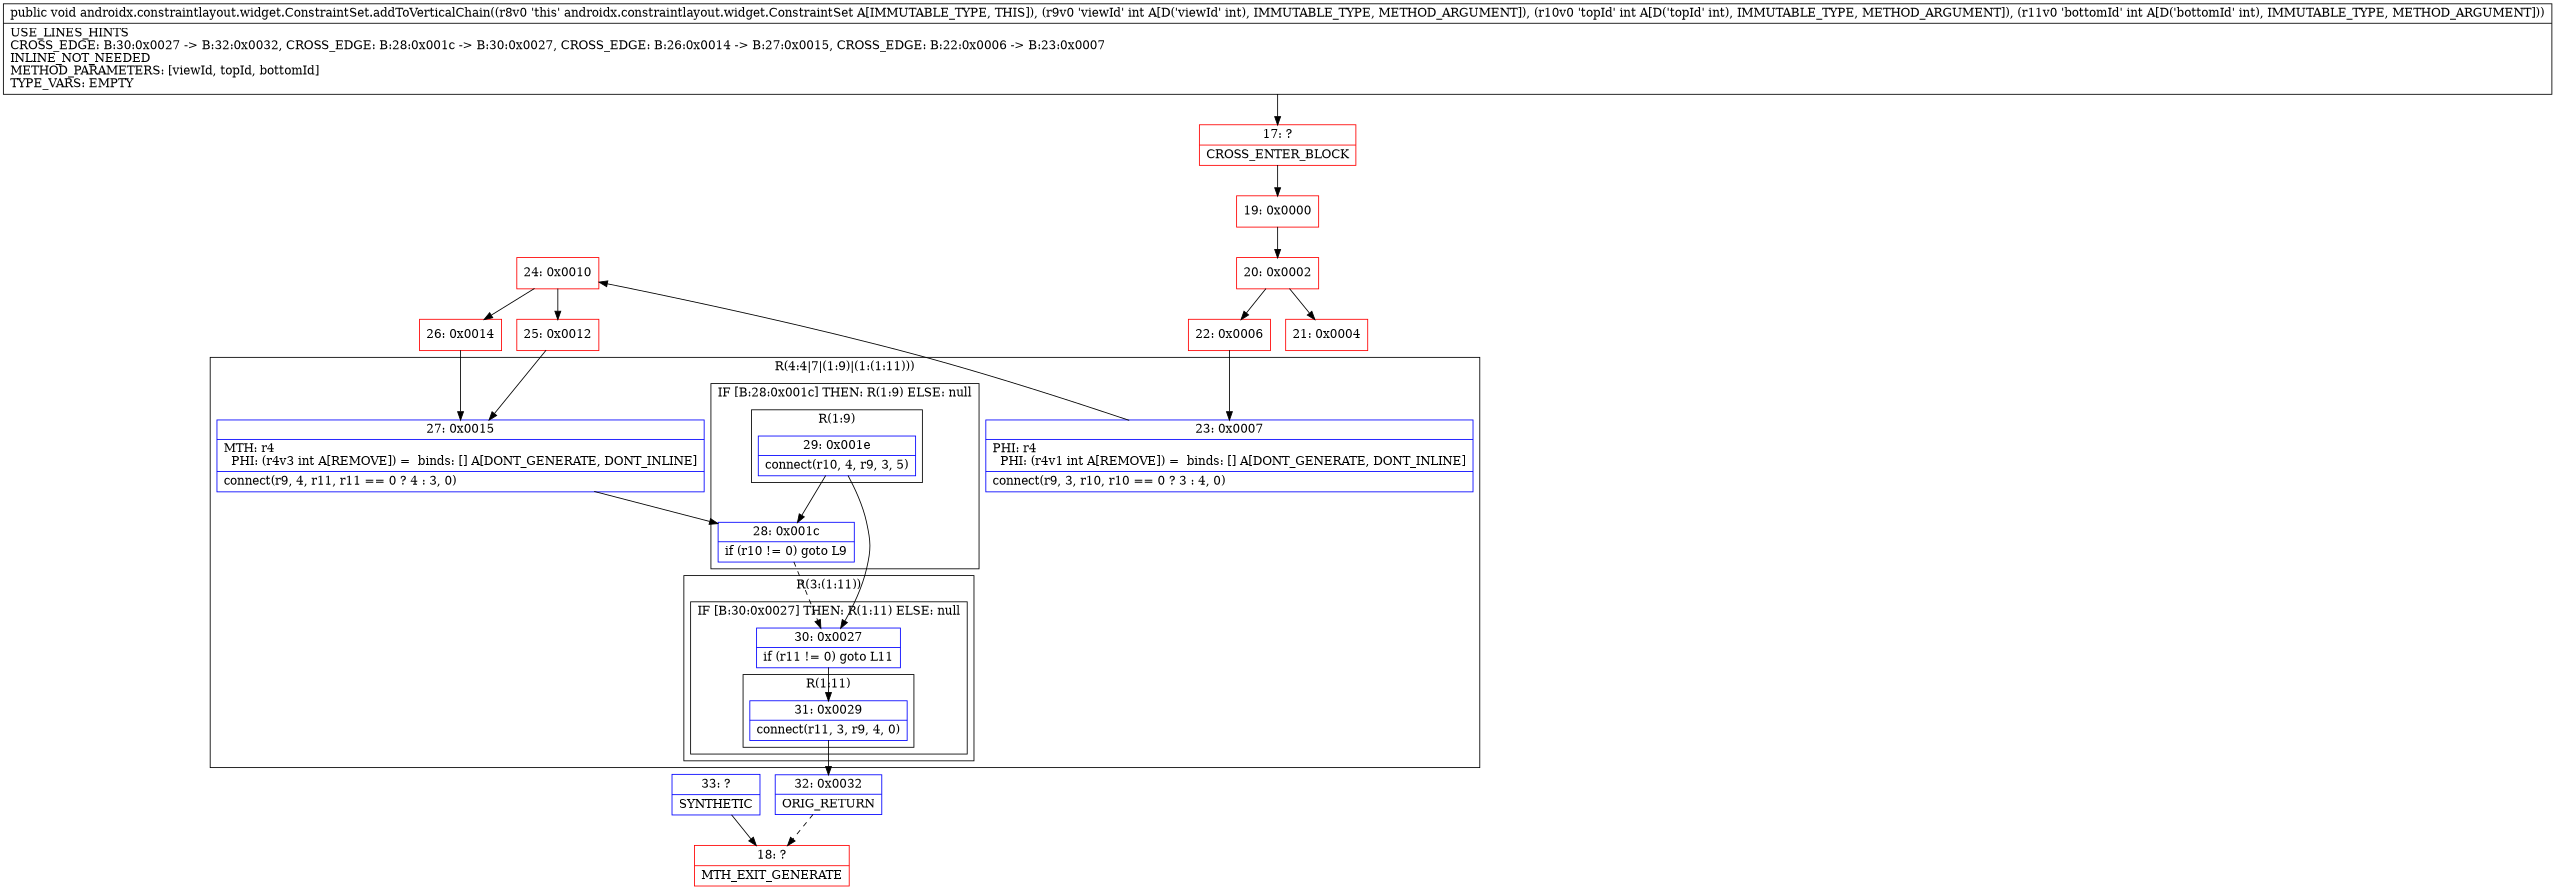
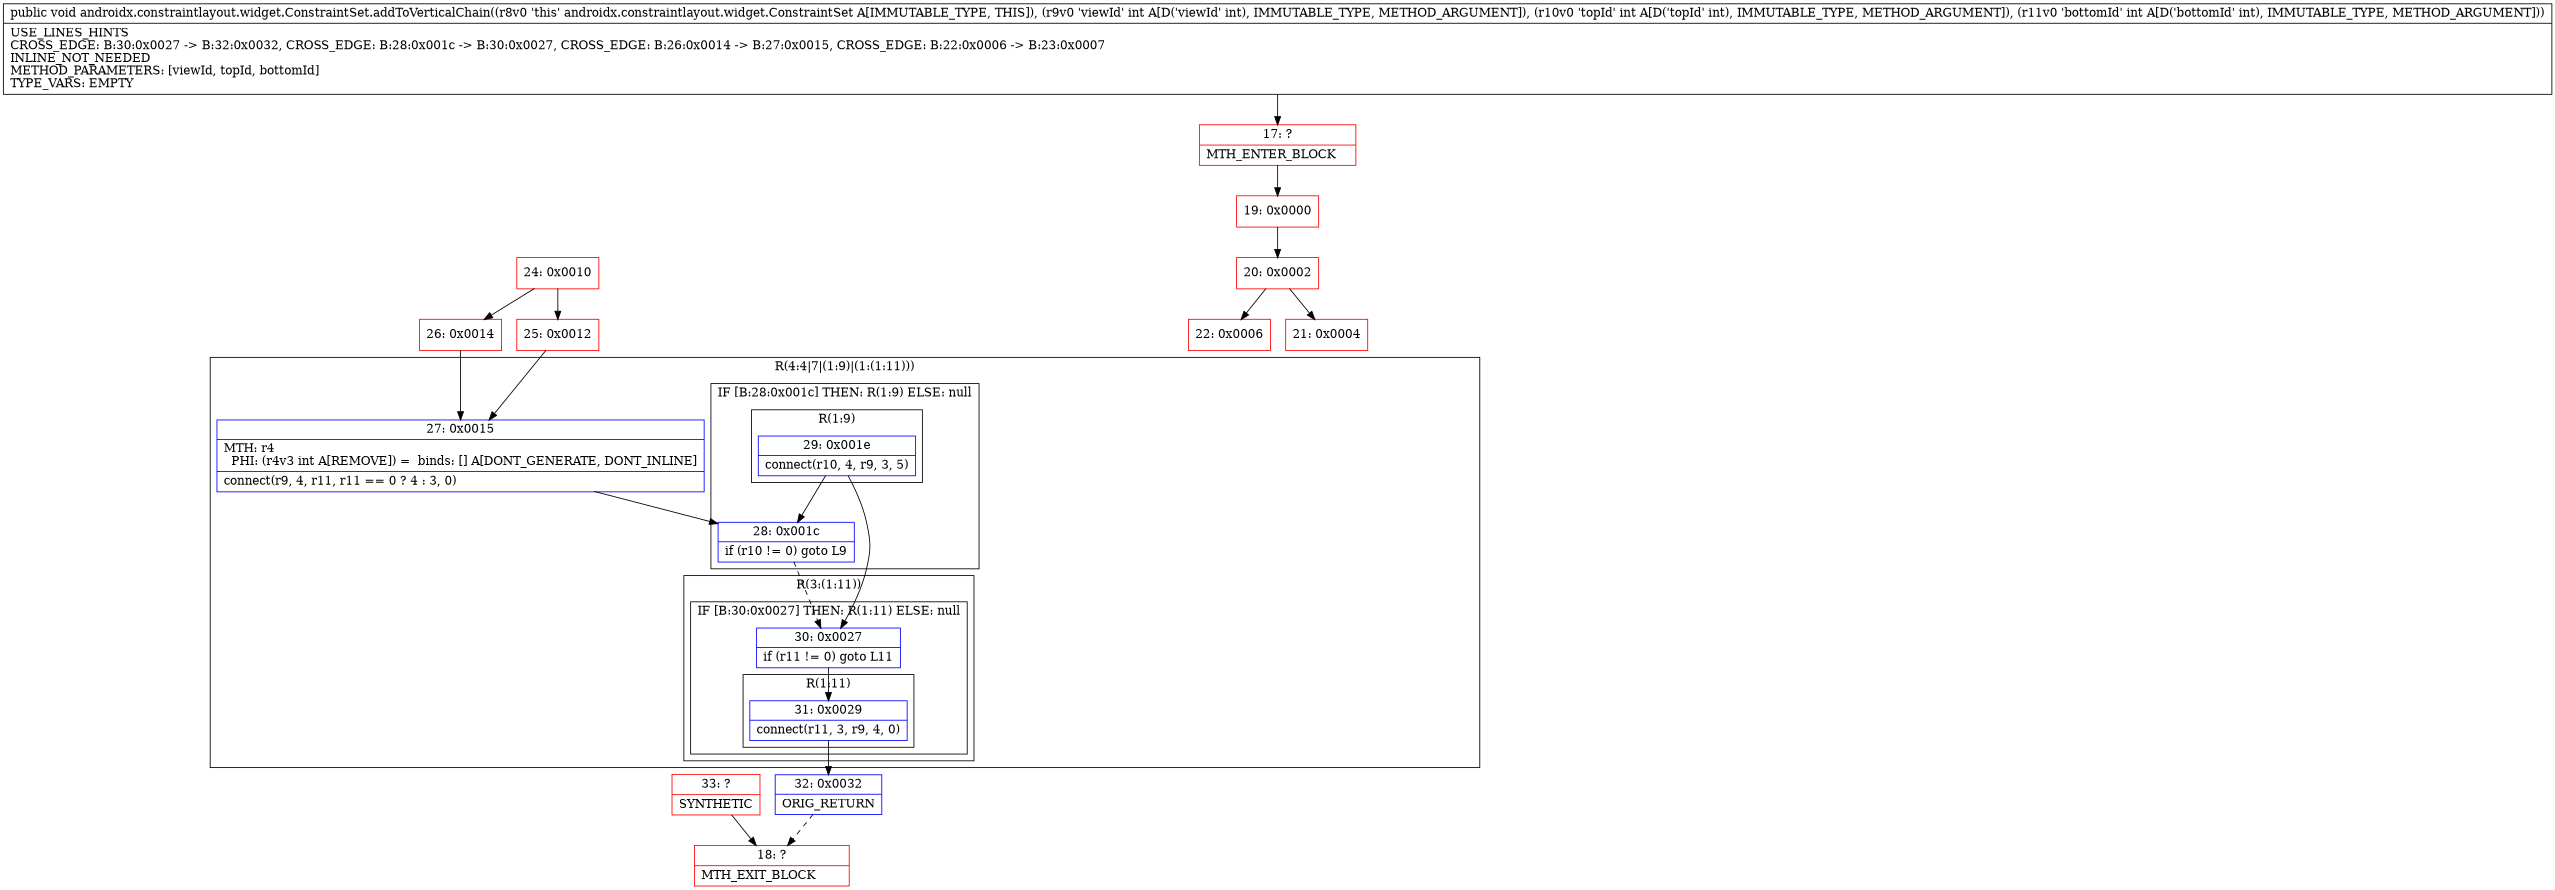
(1278, 155) -> (1271, 155)
(1229, 456) -> none
(716, 795) -> (716, 795)
(772, 875) -> (759, 875)
